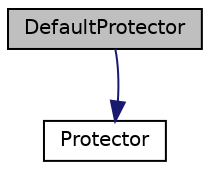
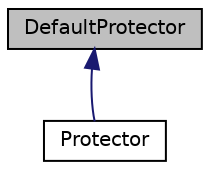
(118, 75) -> (92, 95)
